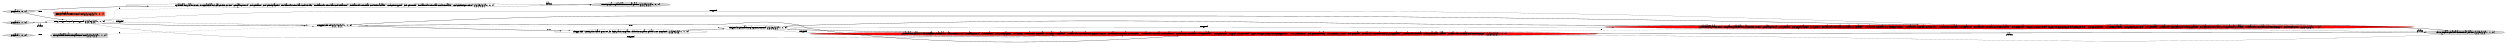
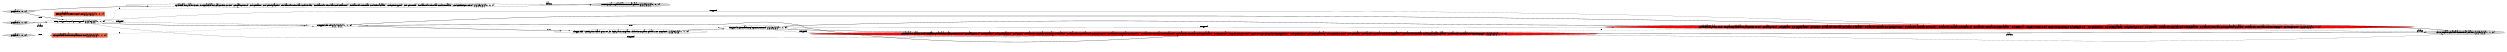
(42, 12) -> (44, 19)
(80, 35) -> (80, 35)
